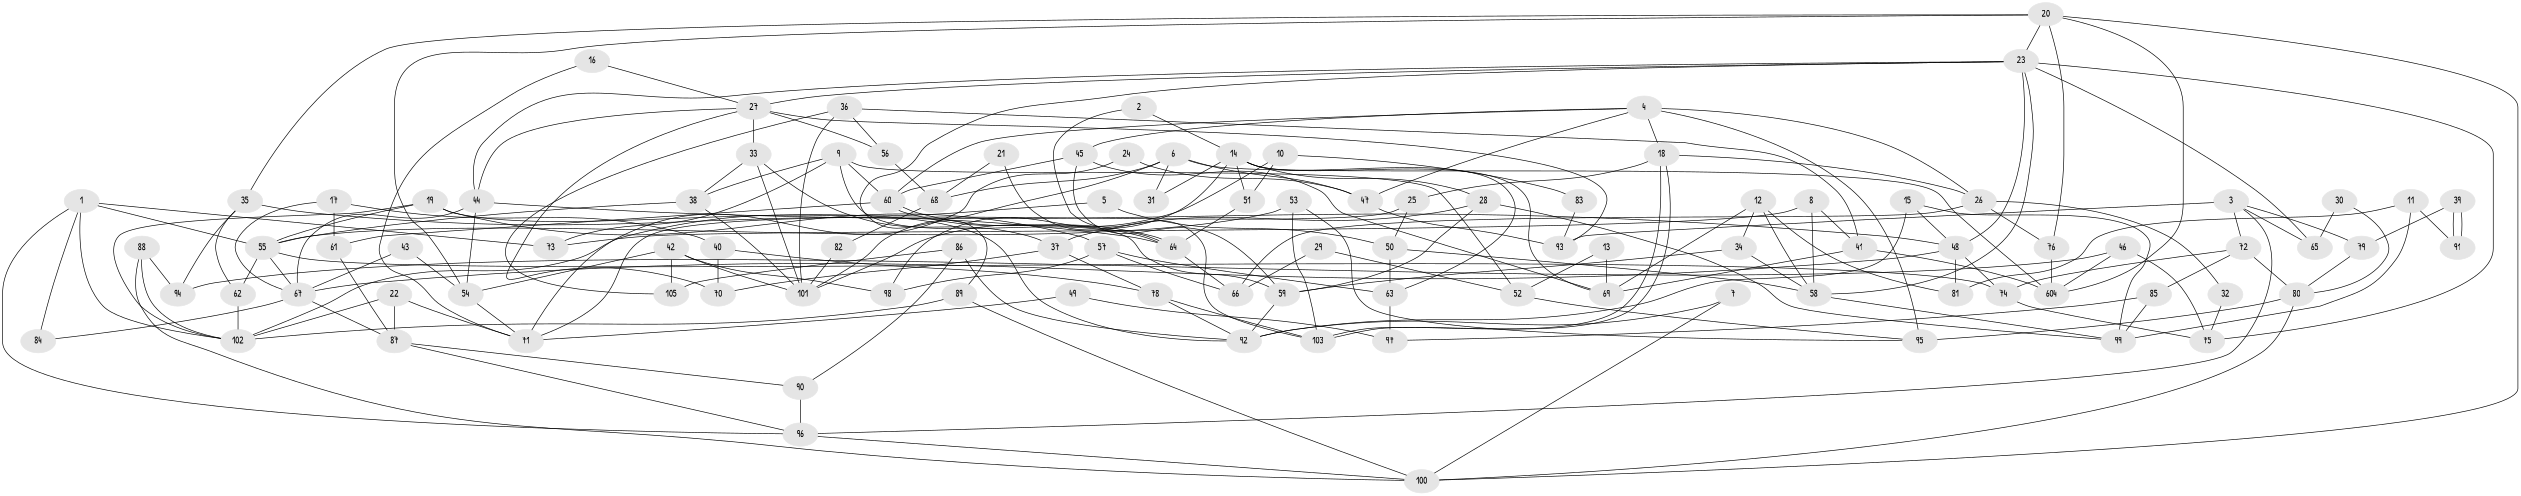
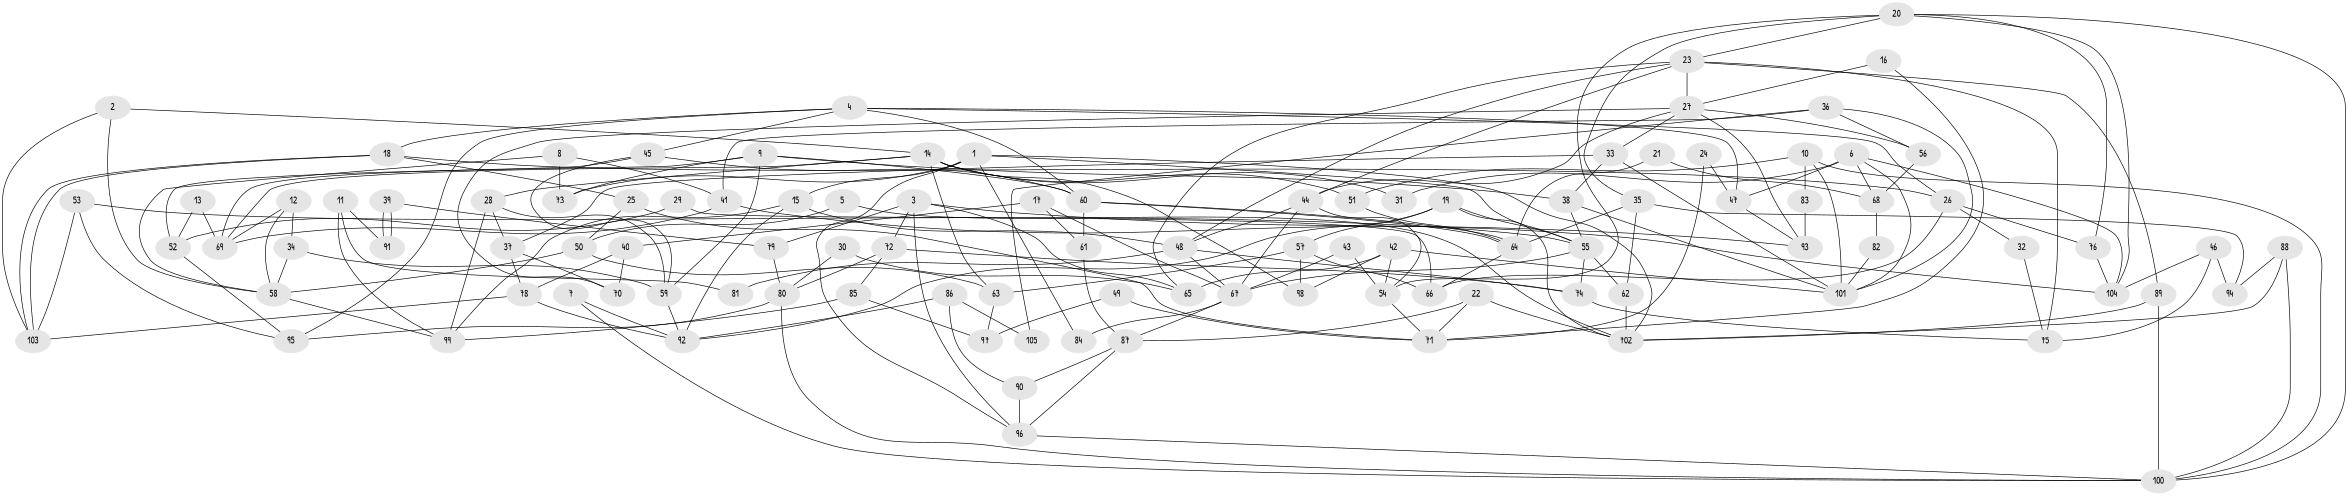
none -> (885, 178)
none -> (2236, 204)
(2000, 243) -> (131, 251)
(1851, 266) -> none
(671, 271) -> (1259, 273)
(2052, 294) -> (2112, 294)
(238, 341) -> (1626, 341)
